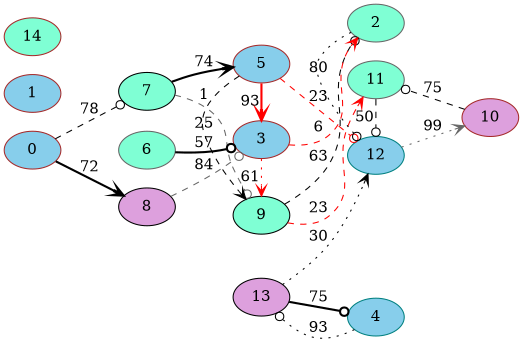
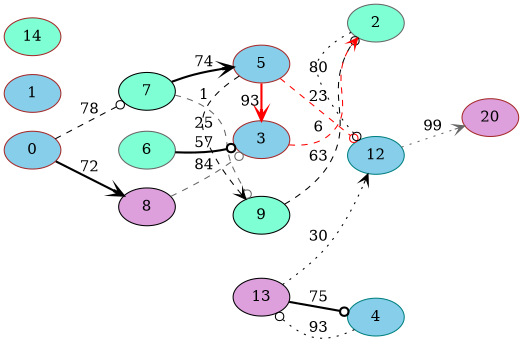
(376, 80) -> none
(490, 118) -> (490, 118)
(261, 172) -> none
